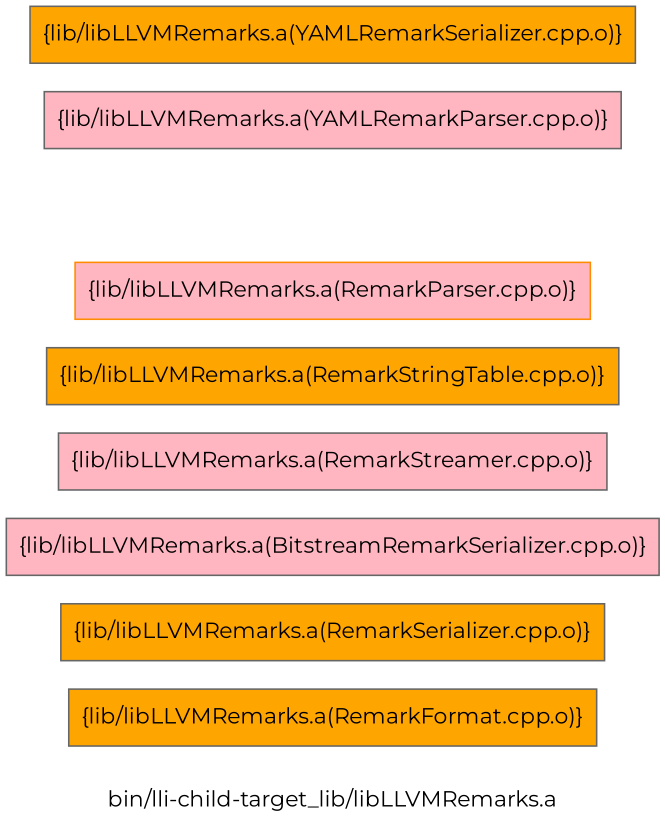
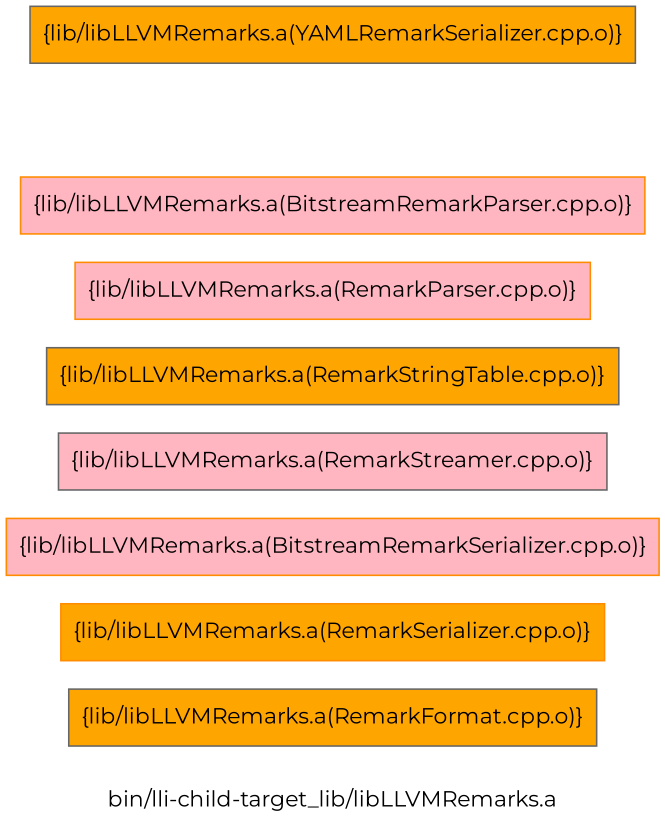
(333, 120) -> none
none -> (333, 205)
(333, 547) -> (333, 547)
(333, 632) -> (333, 632)
